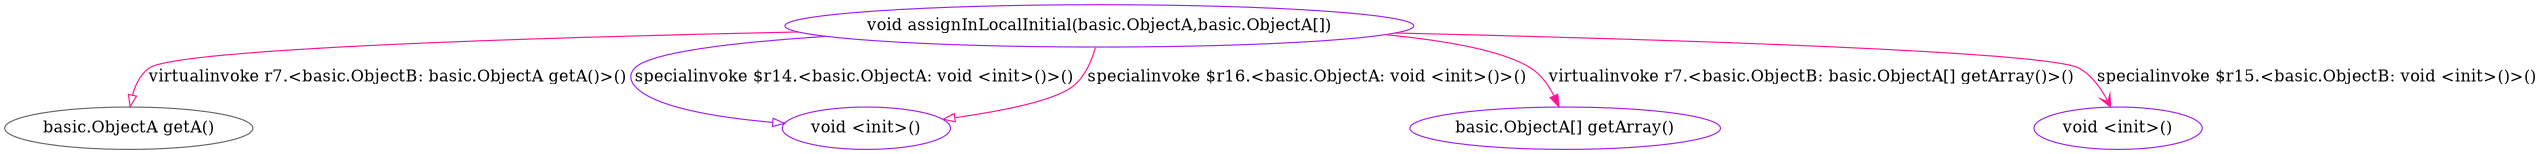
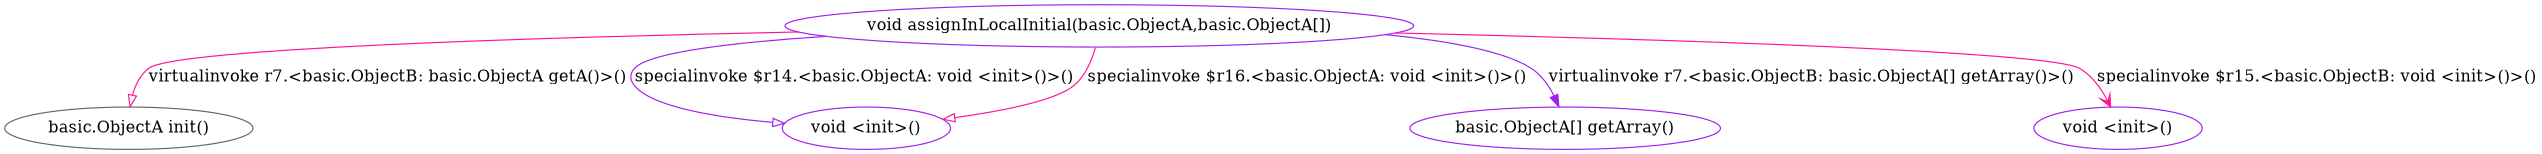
(1478, 49) -> (1478, 49)
(129, 128) -> (129, 128)
